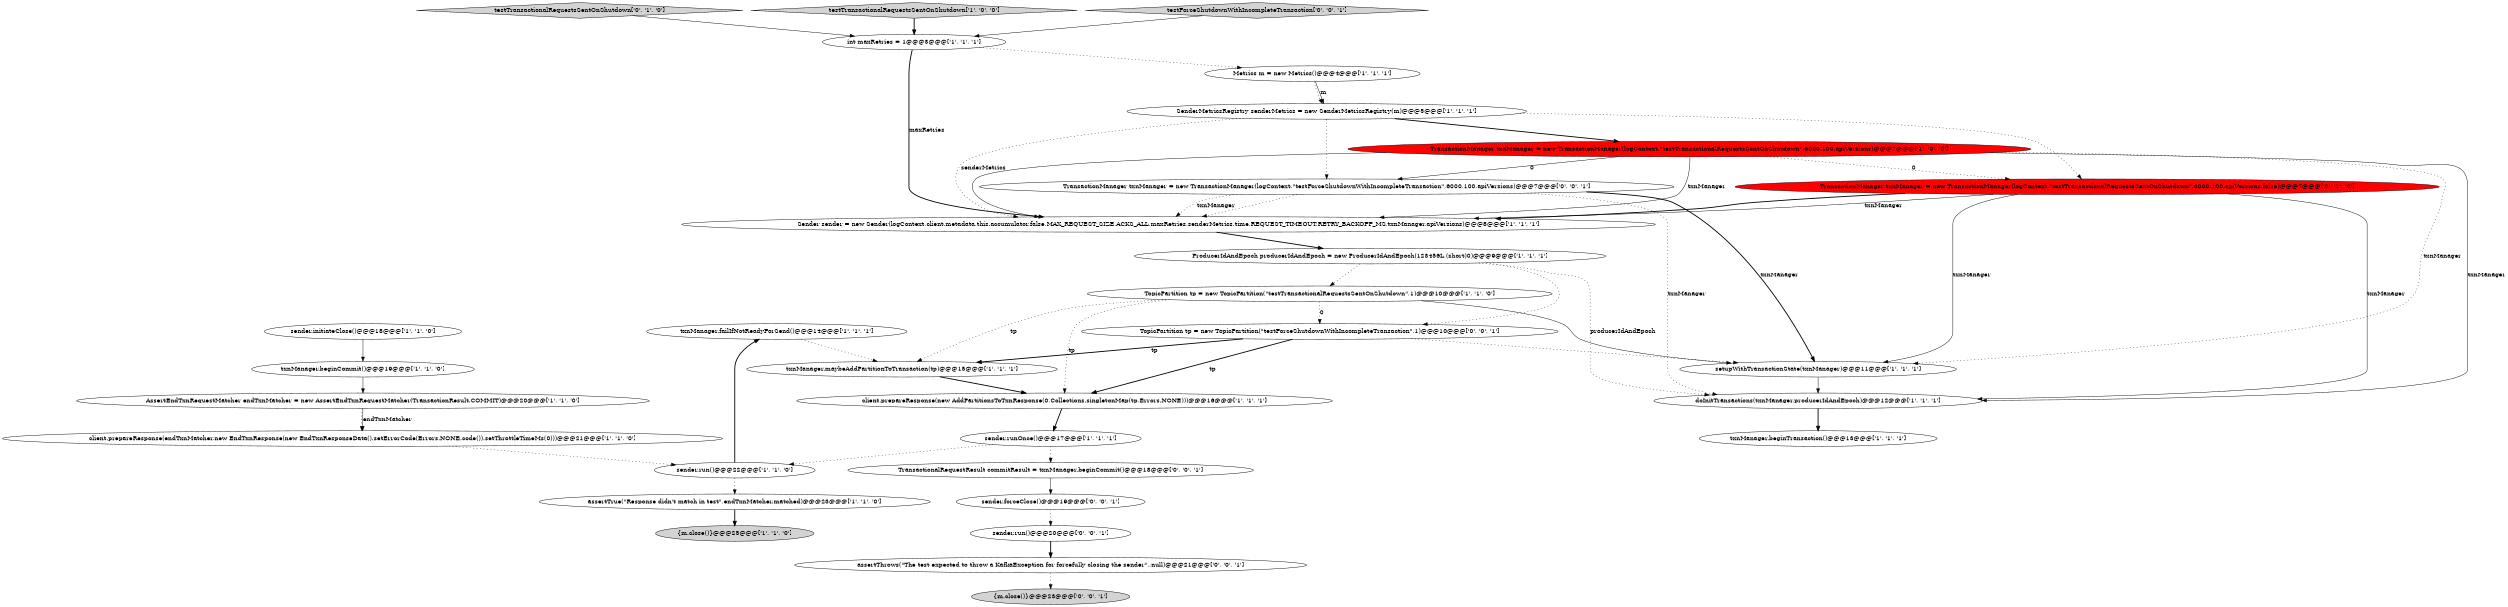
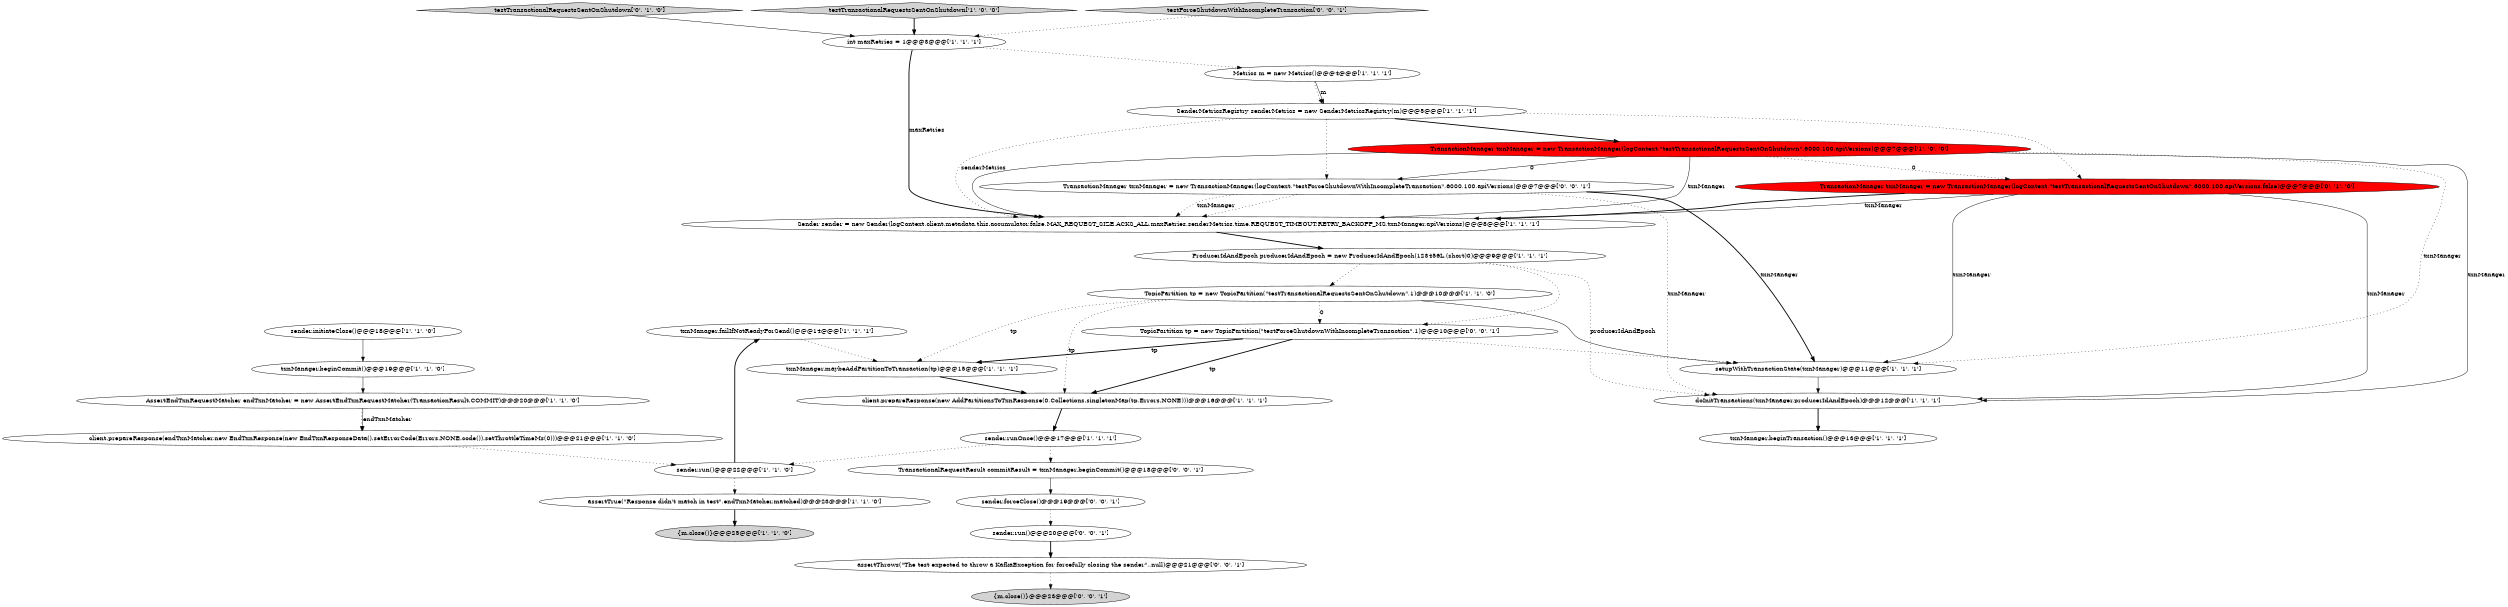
(1091, 26) -> (1091, 26)
